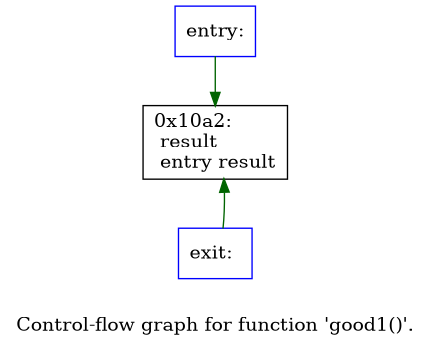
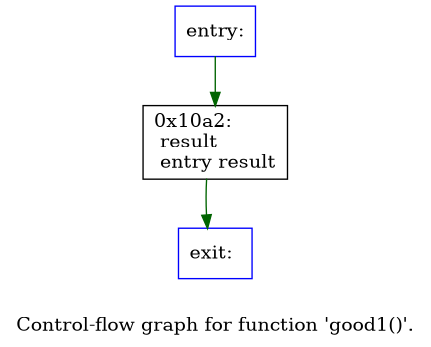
(224, 211) -> (206, 197)
